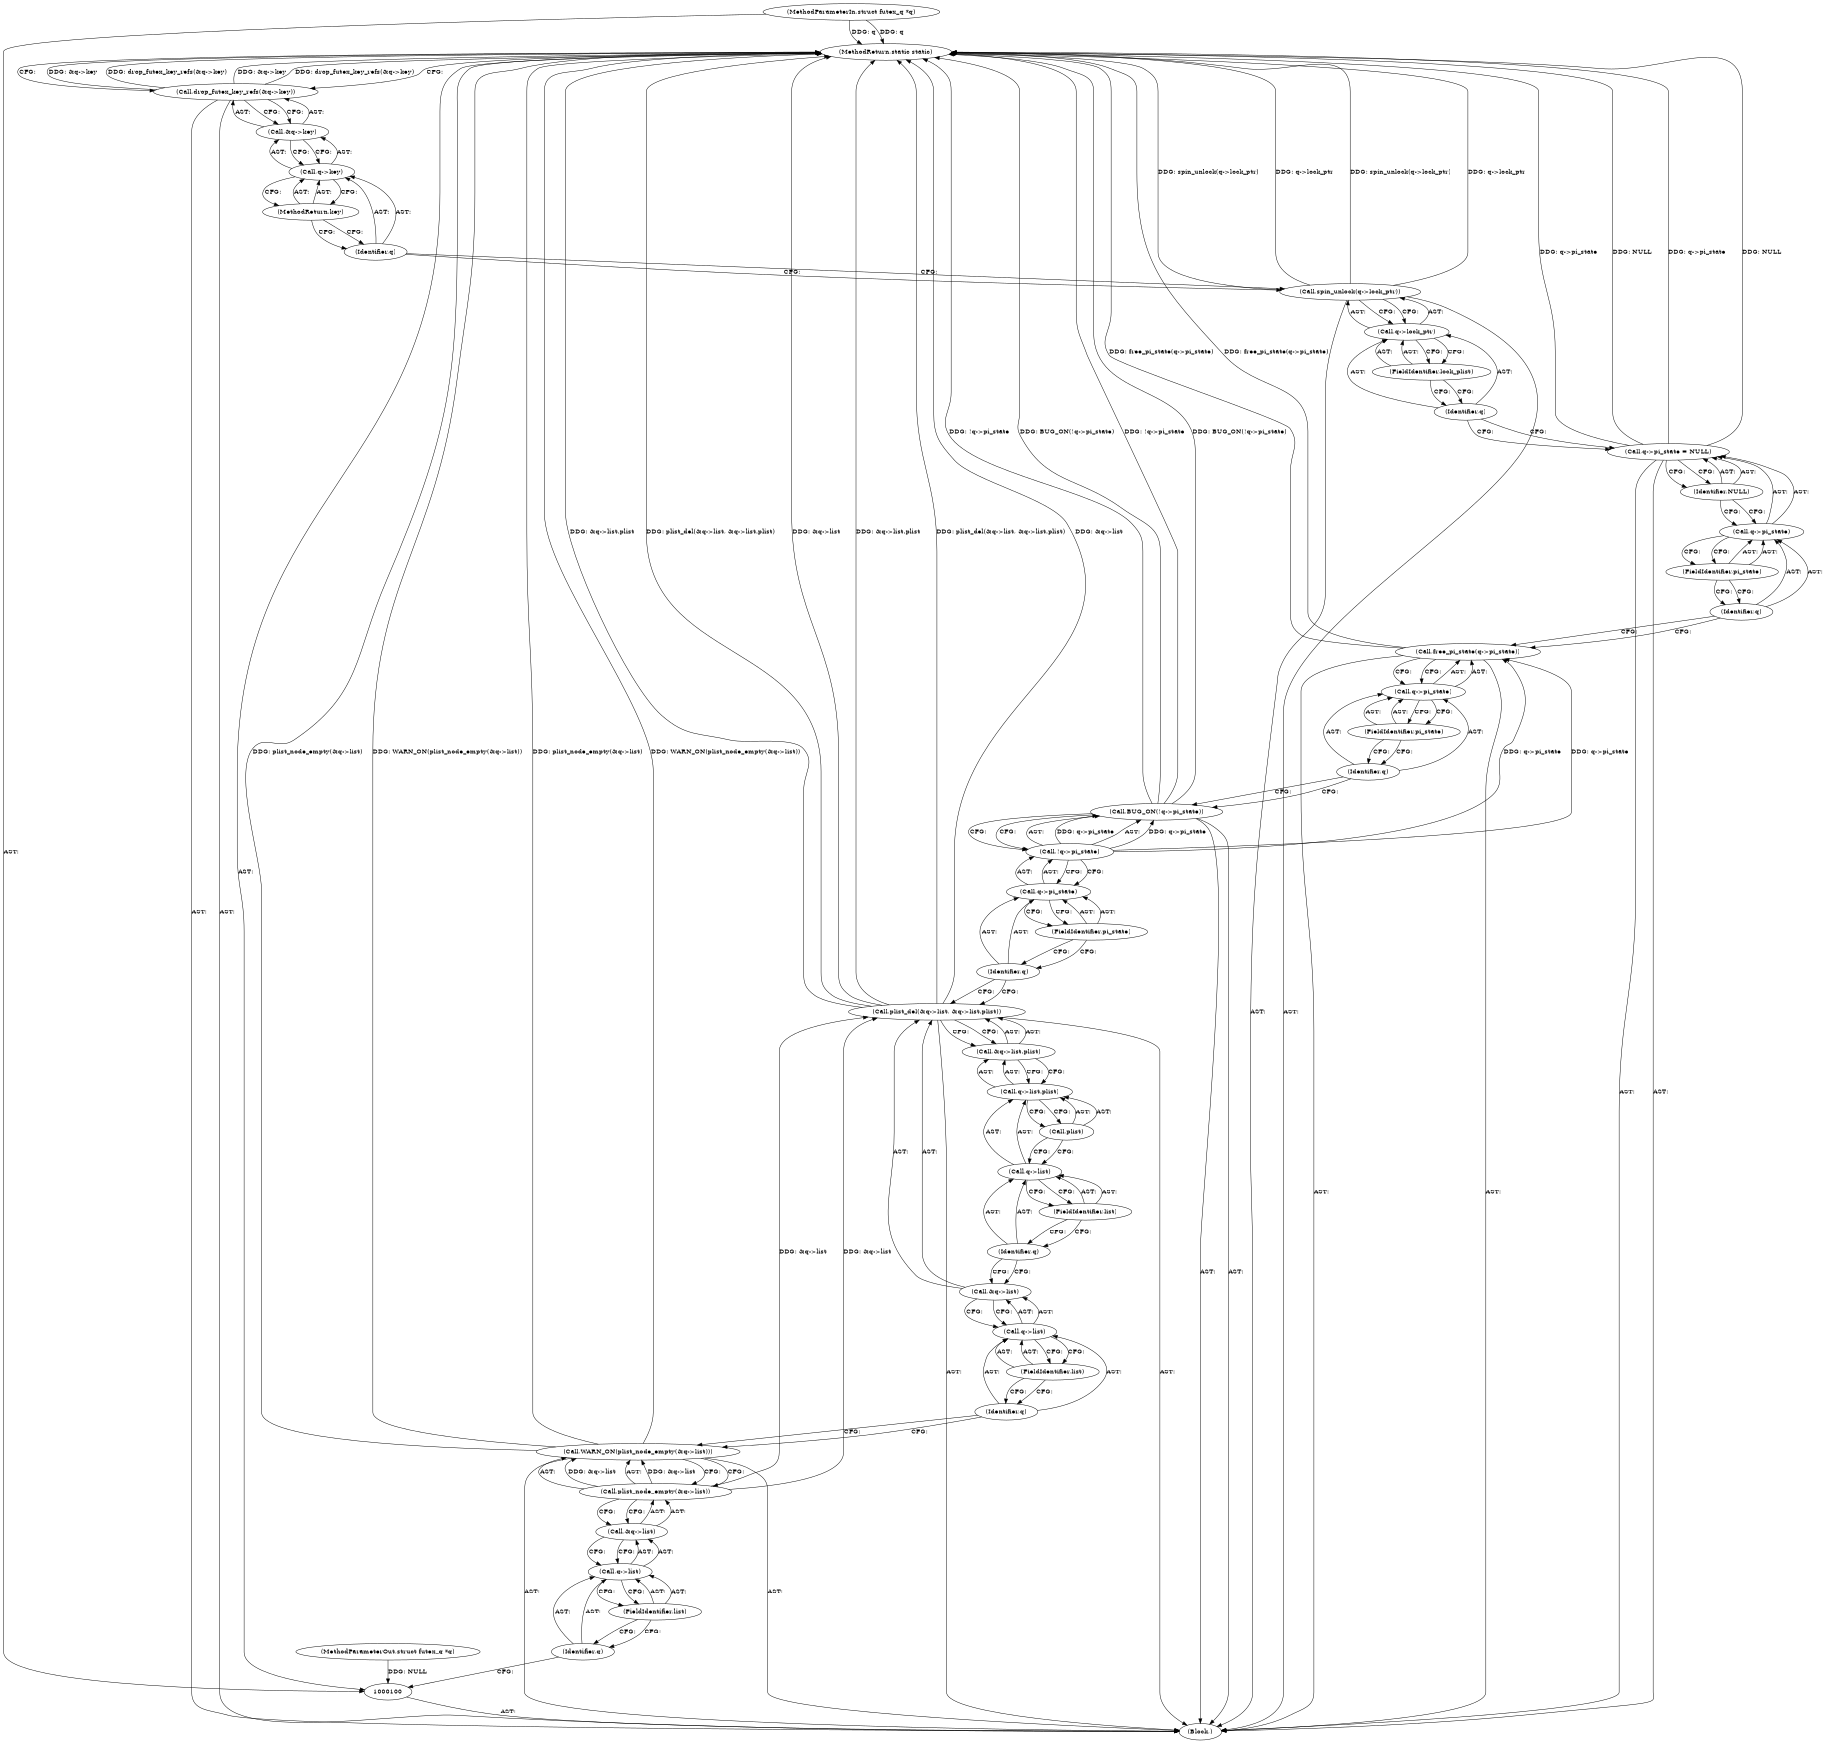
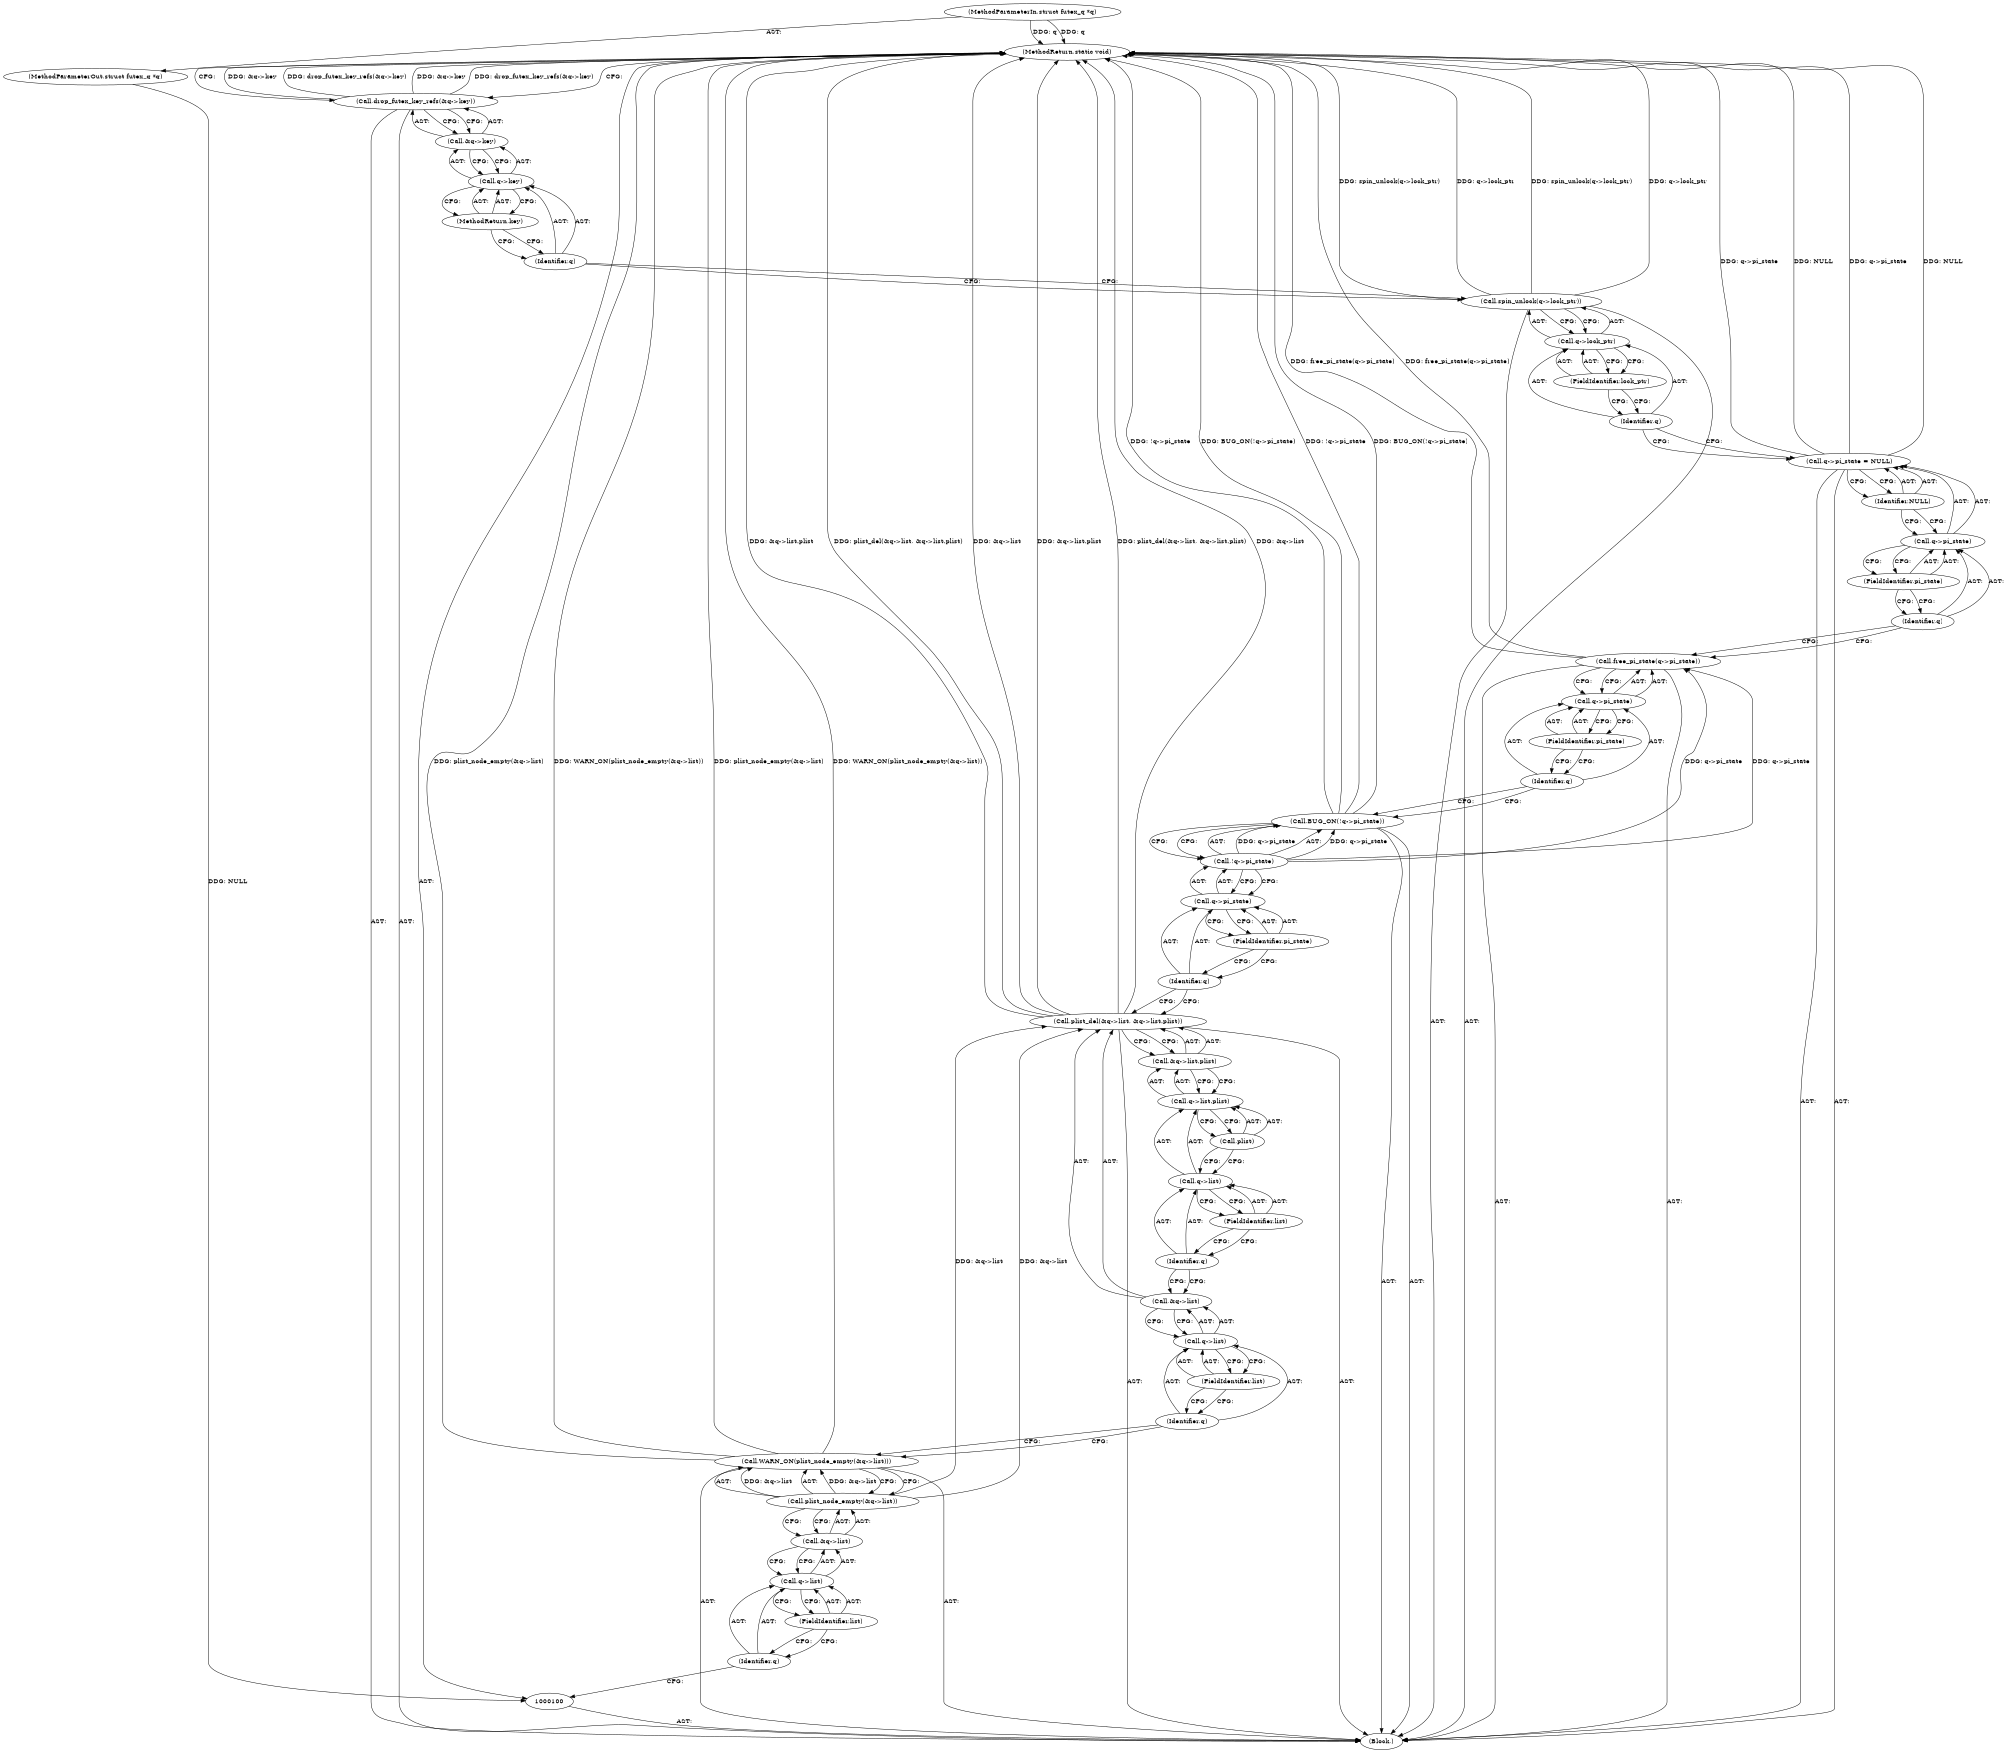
(886, 52) -> (1067, 52)
(1432, 372) -> (1610, 382)
(4, 651) -> (563, 43)
